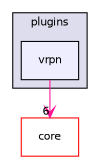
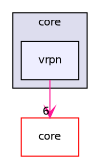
(50, 23) -> (50, 23)
